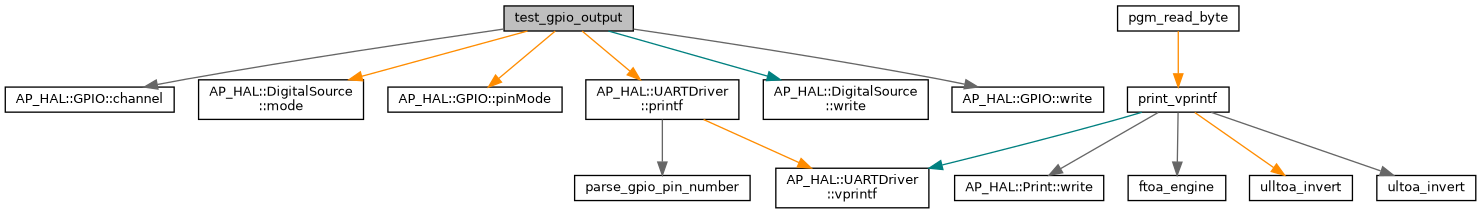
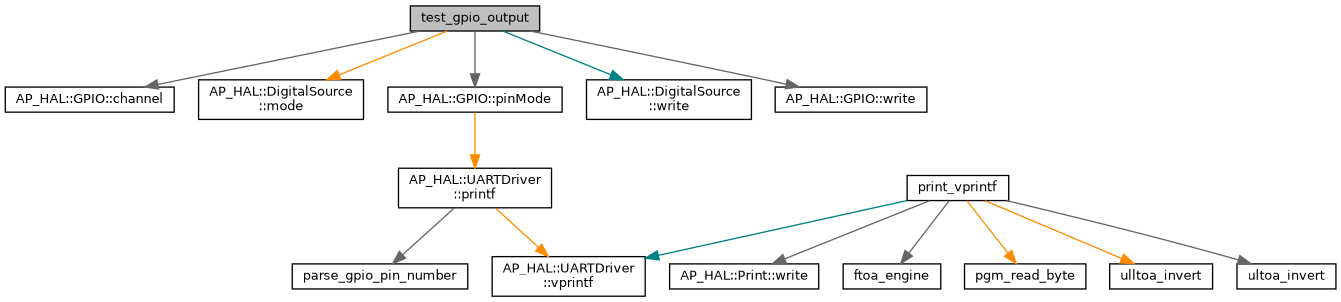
(606, 51) -> (475, 134)
(1178, 52) -> (988, 227)
(527, 55) -> (475, 52)
